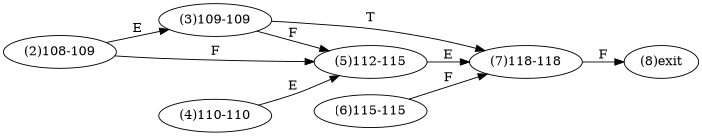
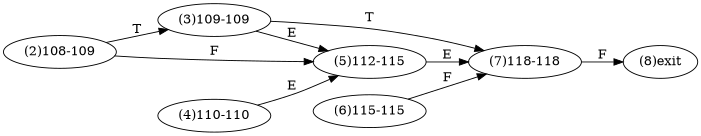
(138, 29) -> (137, 30)
(293, 33) -> (292, 33)
